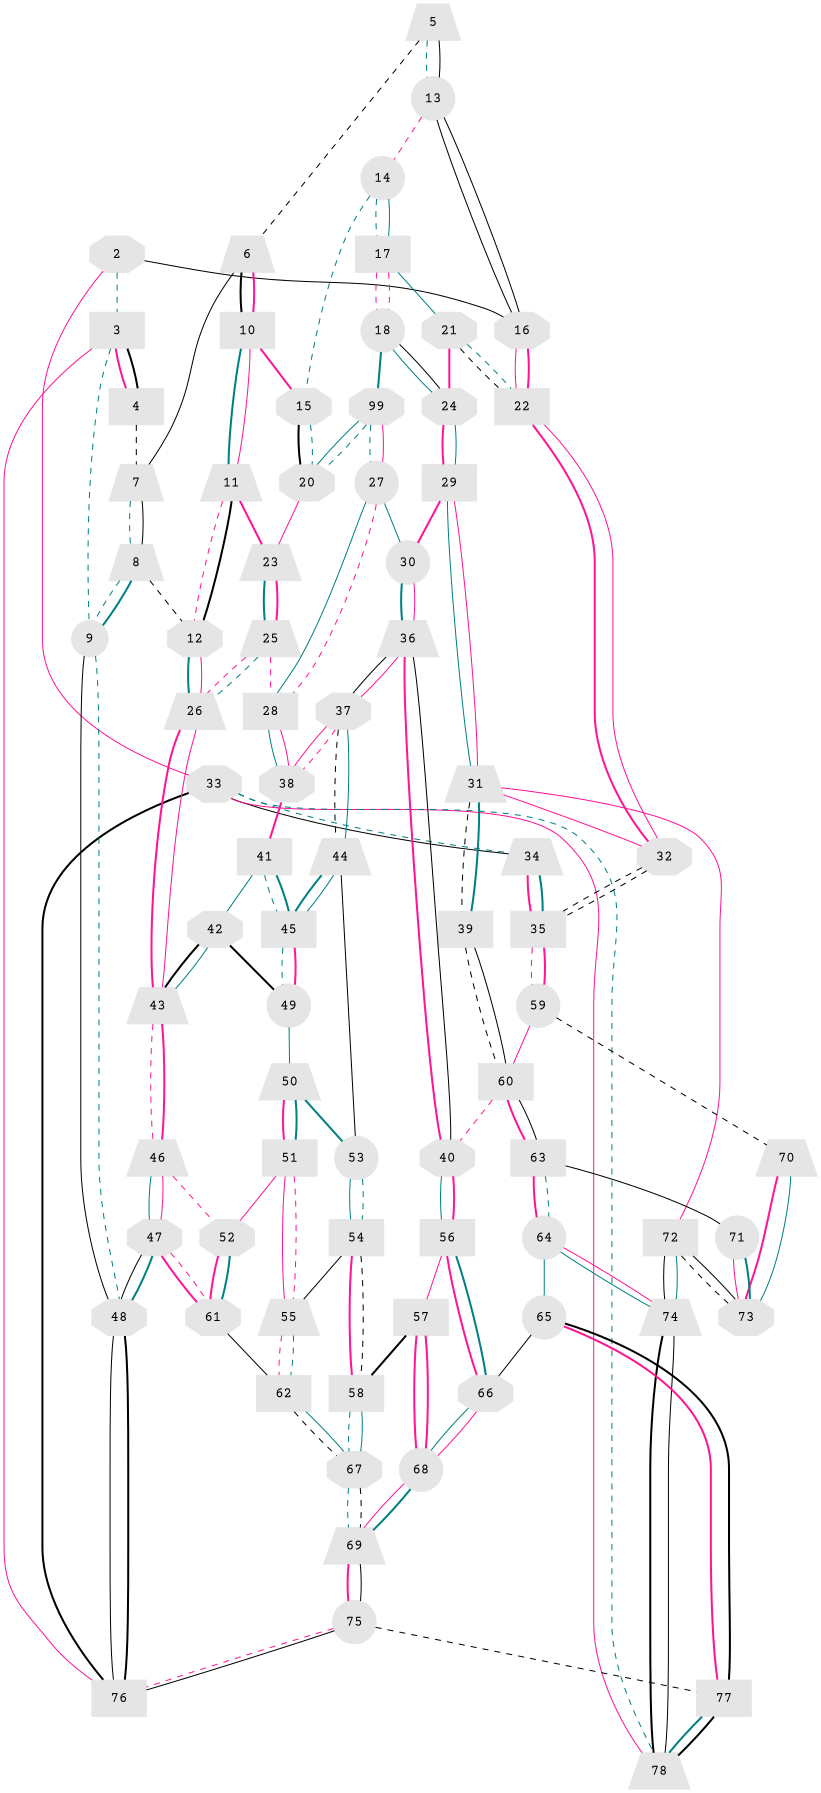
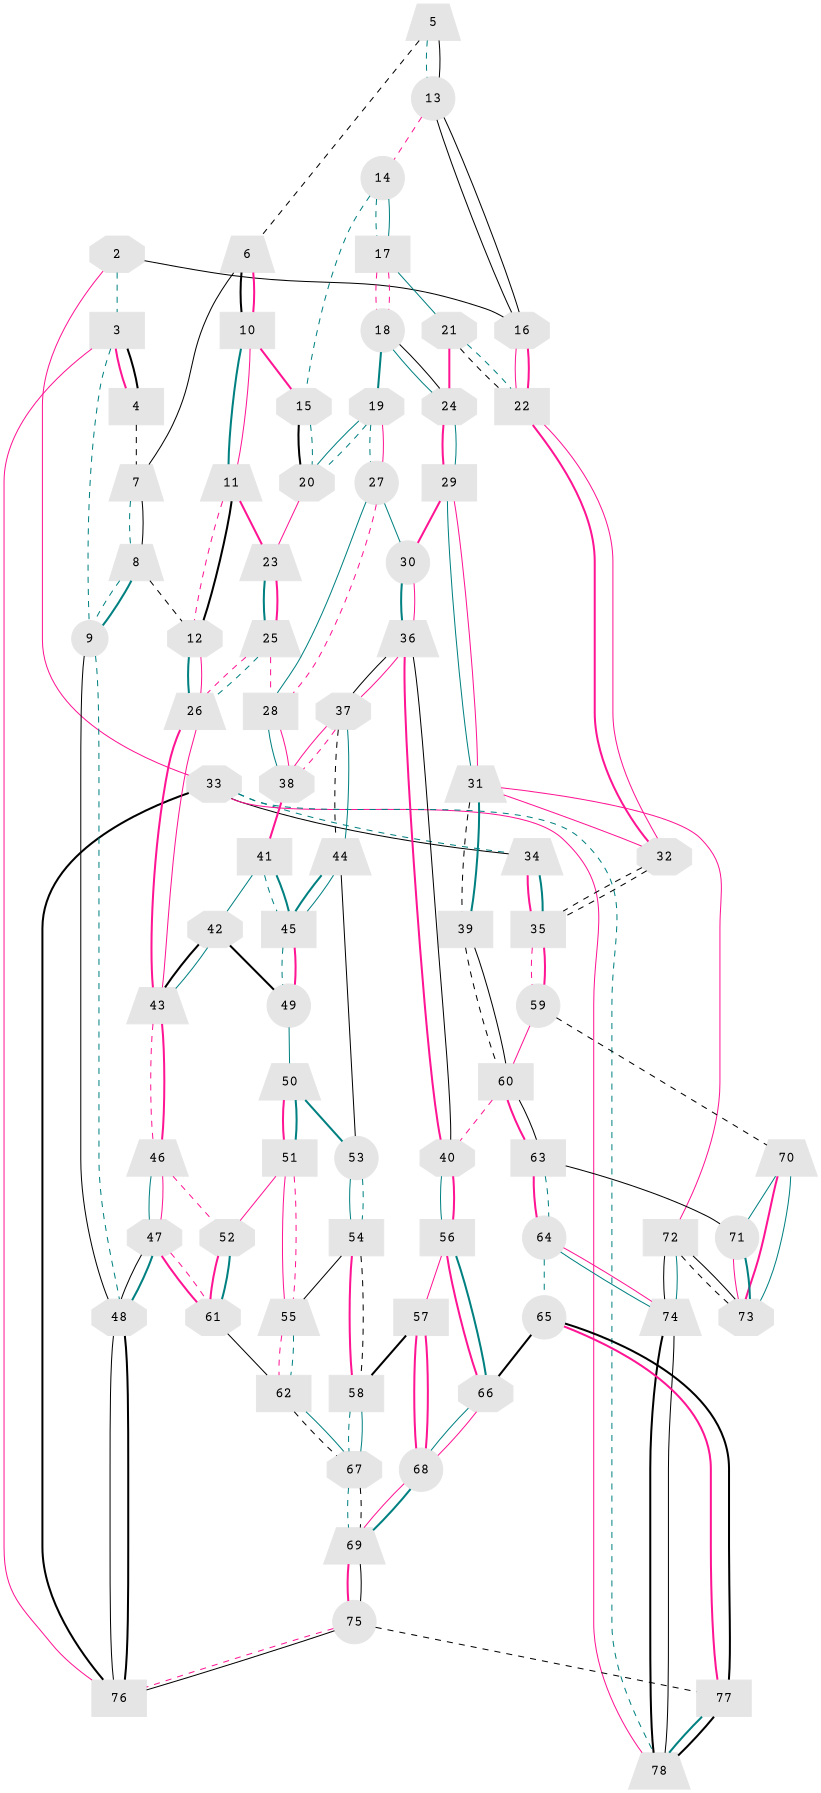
(377, 407) -> (377, 407)
none -> (762, 1198)
(544, 1277) -> (544, 1277)
(515, 1355) -> (515, 1355)
